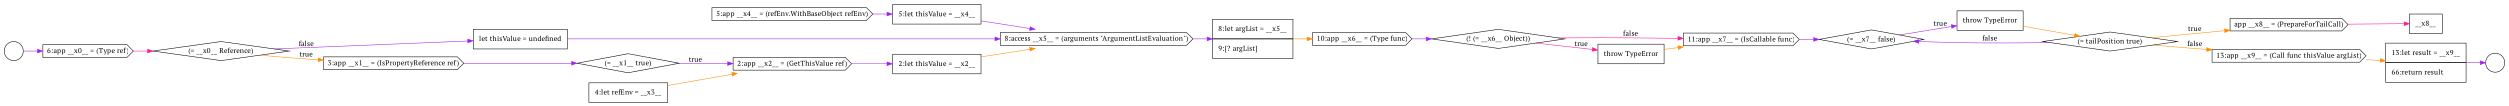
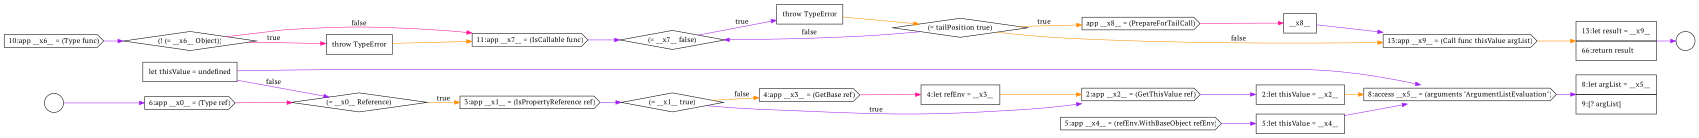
none -> (1347, 28)
(1300, 39) -> none
(371, 45) -> (280, 88)
none -> (810, 95)
